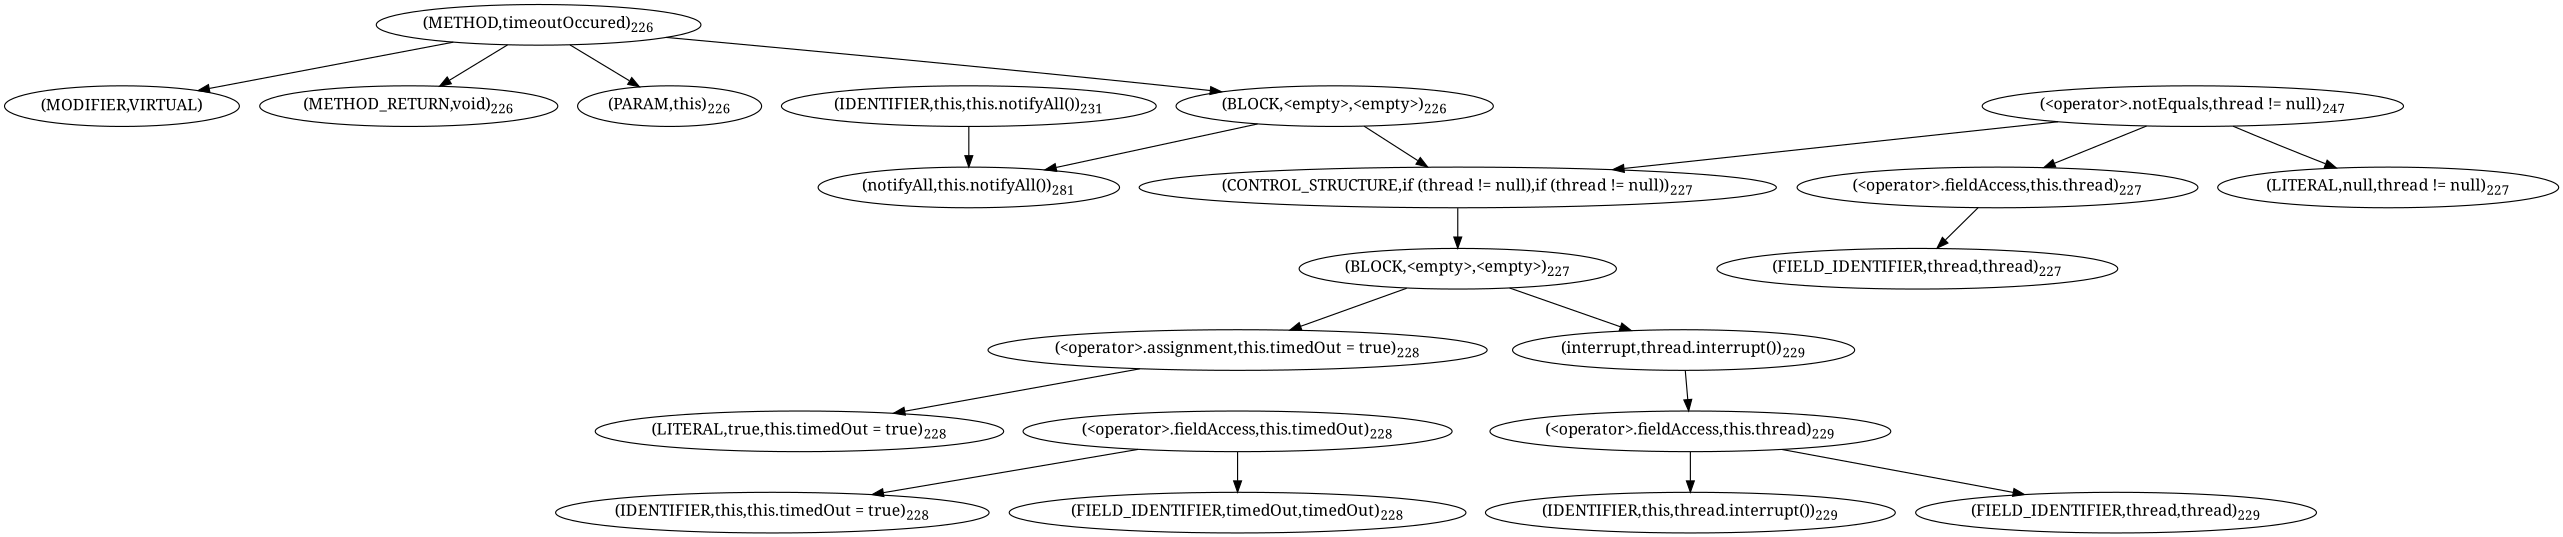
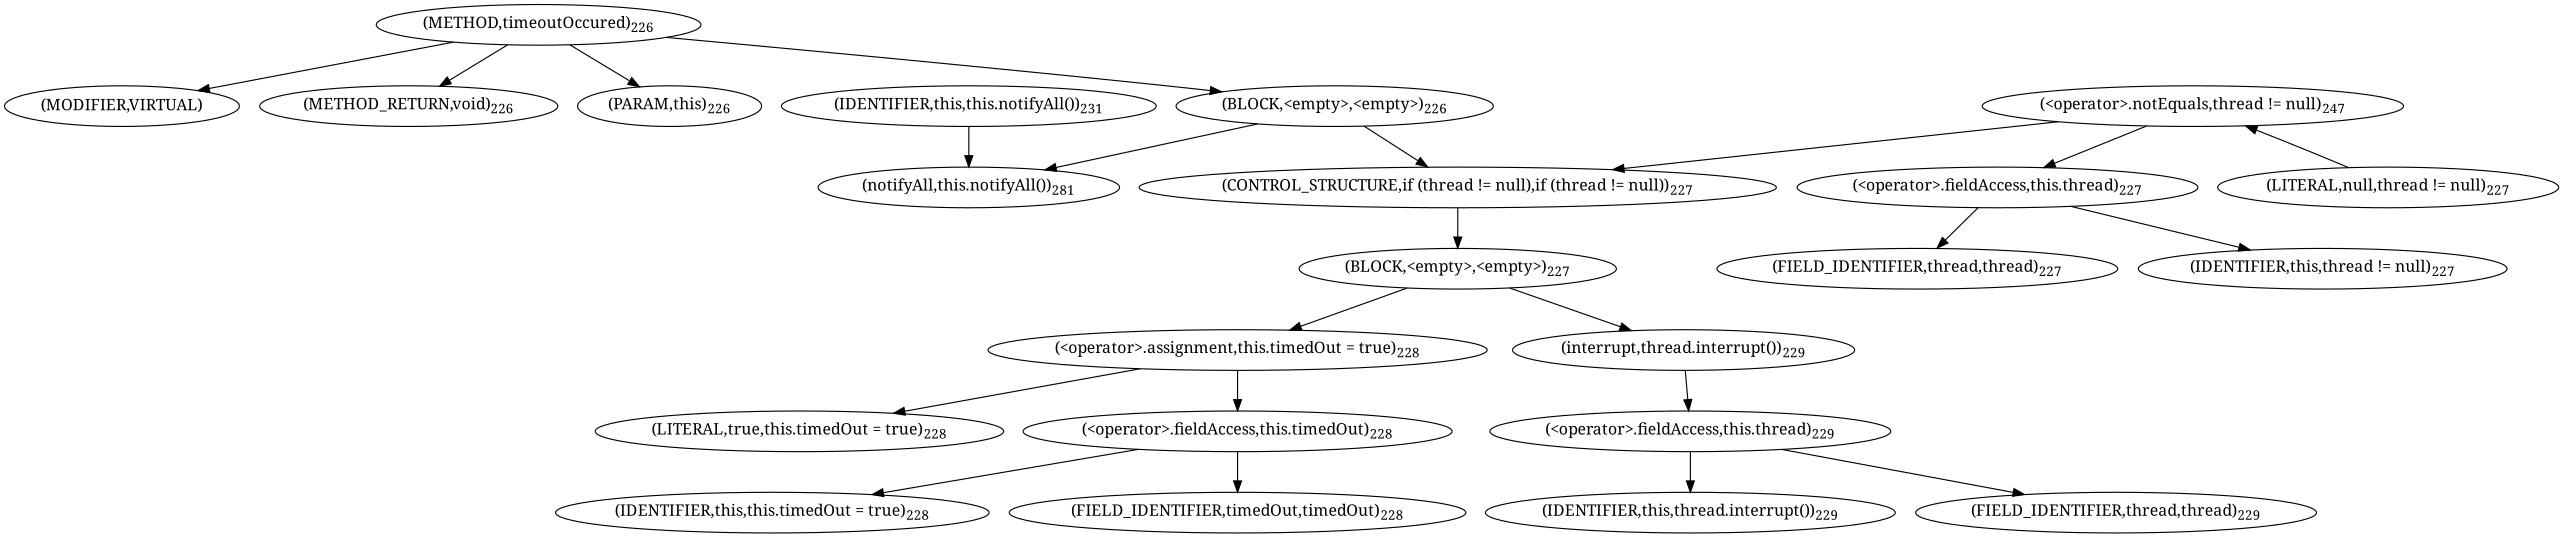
(2279, 145) -> (2303, 149)
none -> (2323, 269)
none -> (1238, 385)
